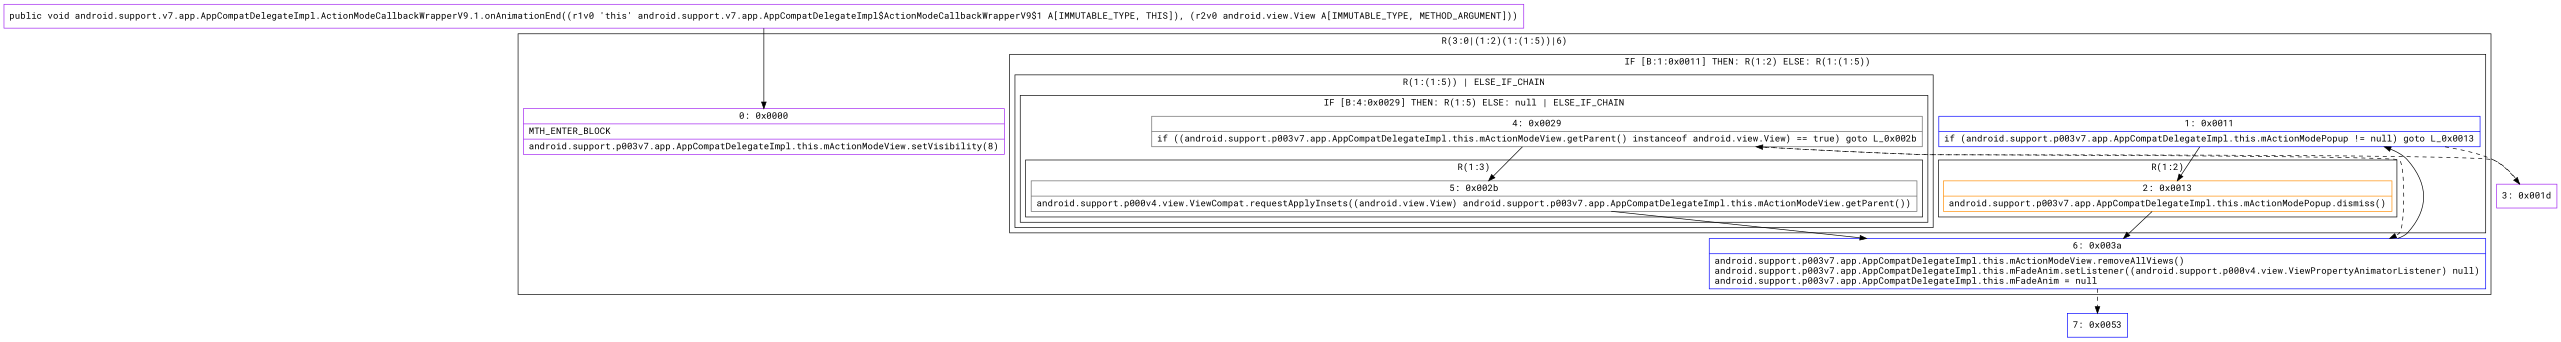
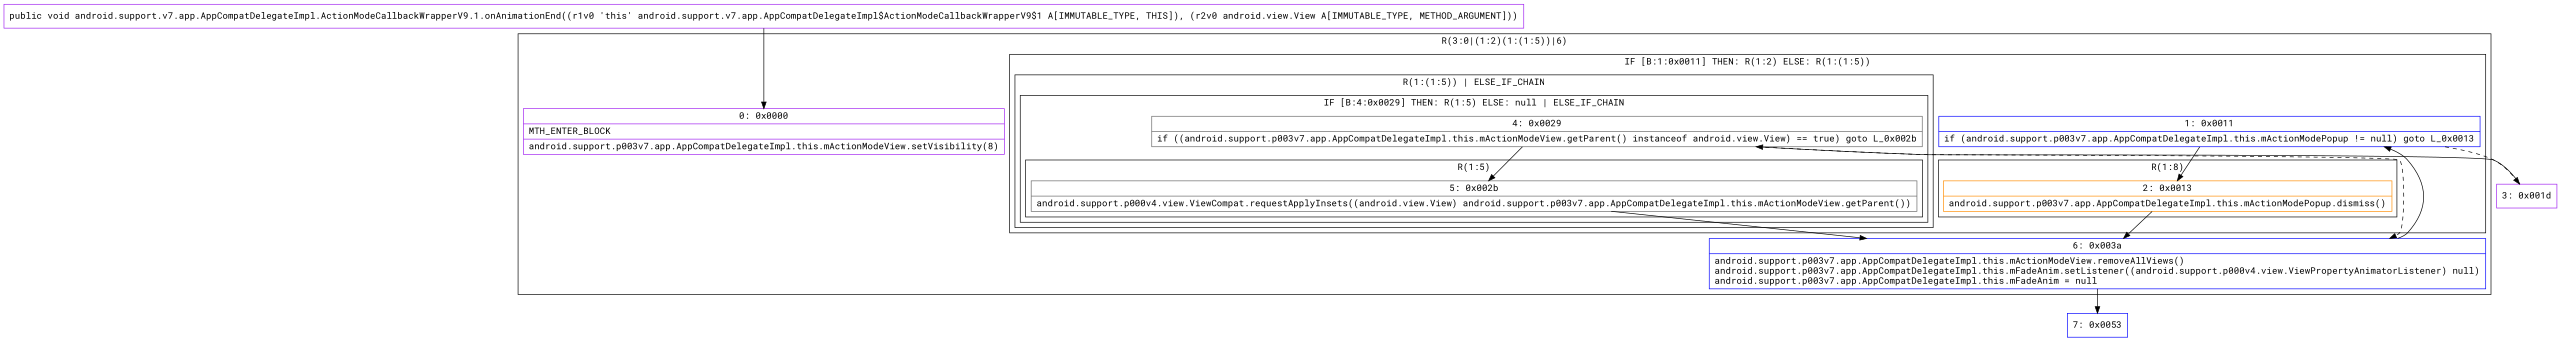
(2146, 155) -> (2146, 155)
(1474, 168) -> (1474, 168)
(2168, 168) -> (2168, 168)
(2097, 299) -> (2097, 299)
